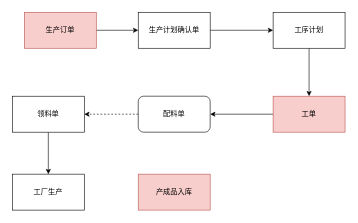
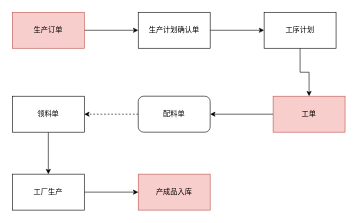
(60, 30) -> (48, 30)
(309, 30) -> (300, 30)
none -> (132, 192)
